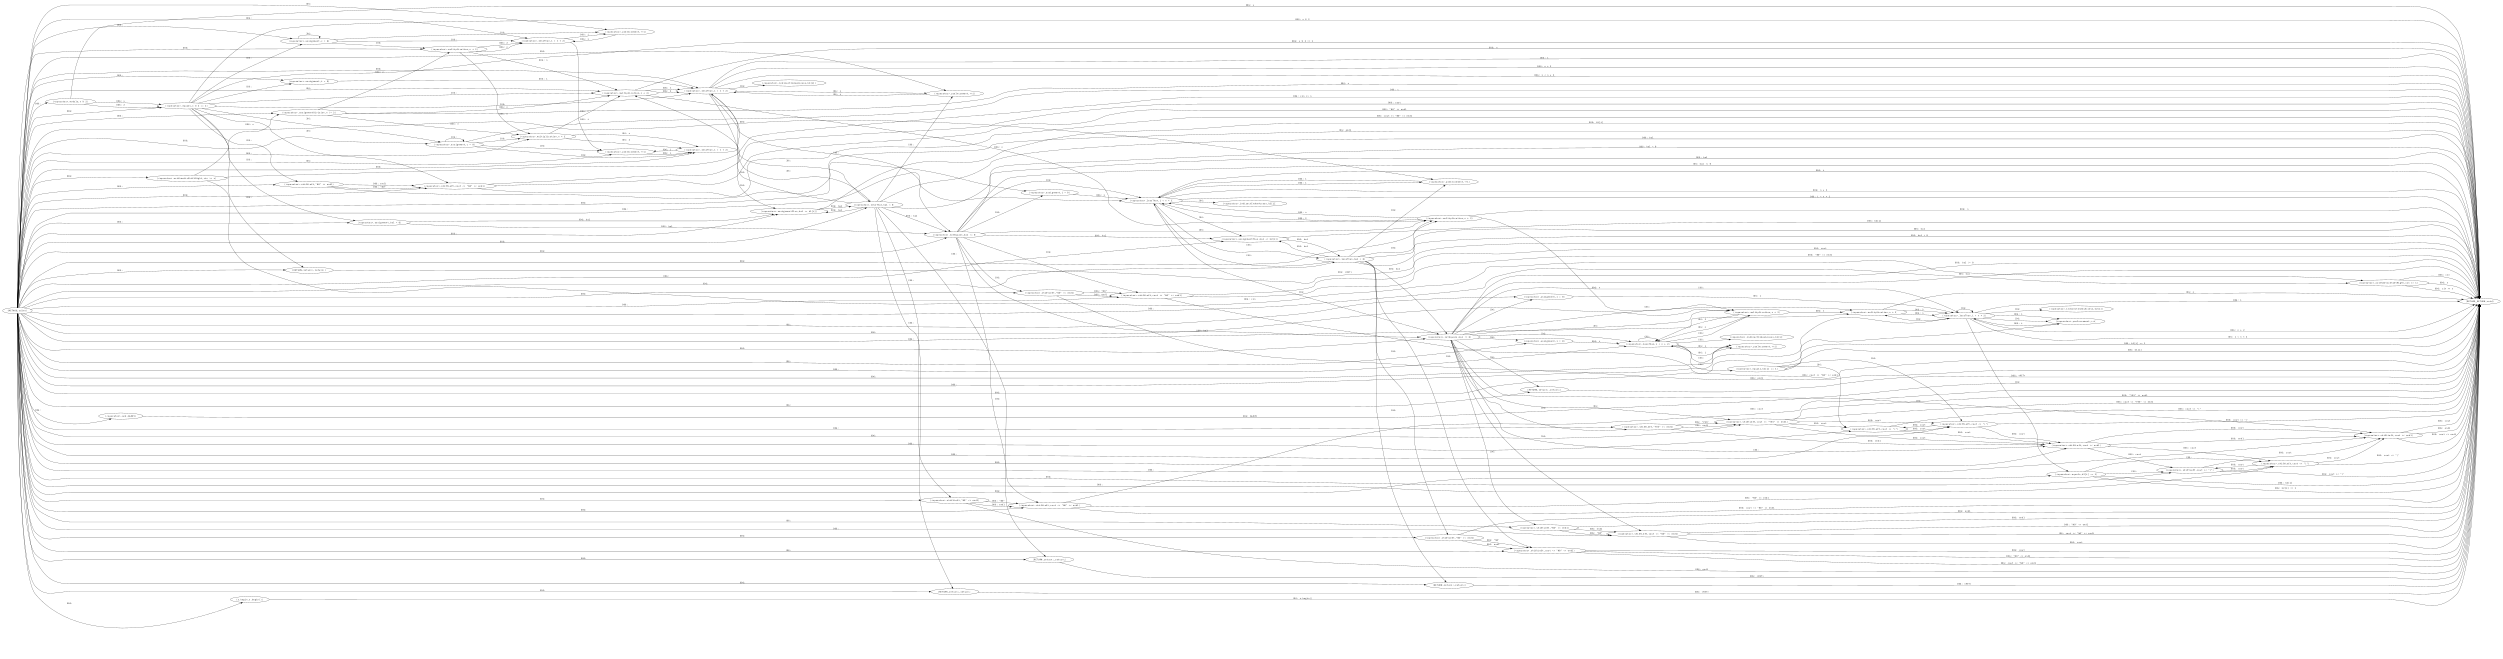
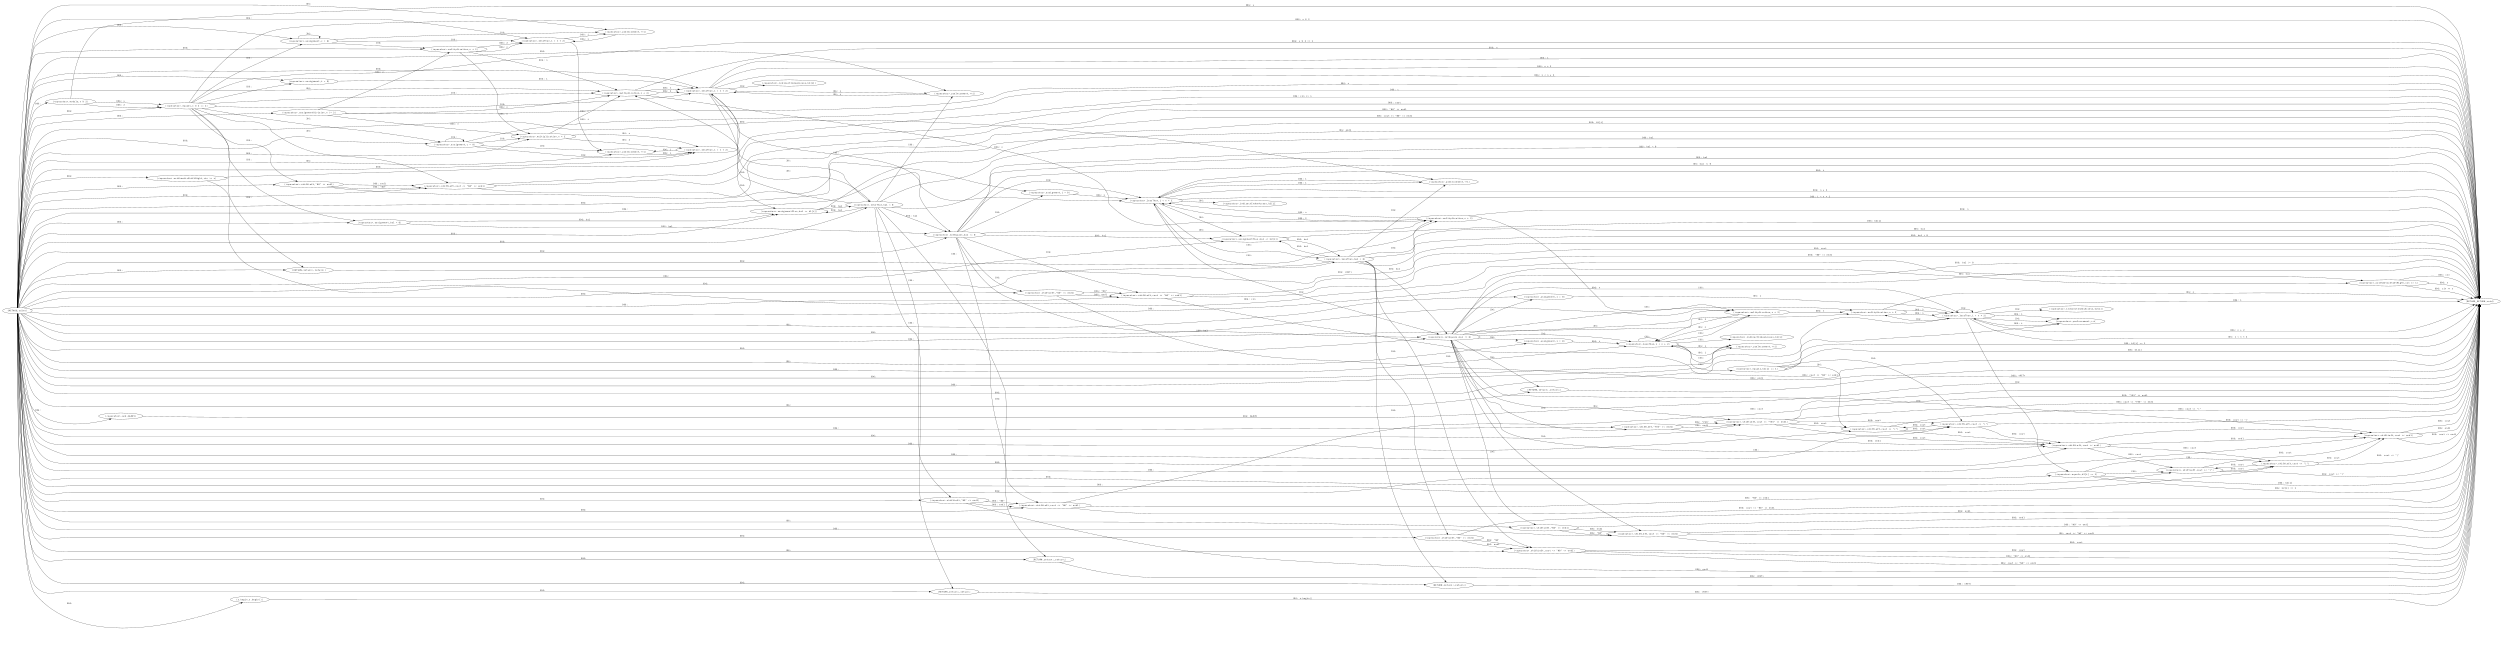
(231, 138) -> none
